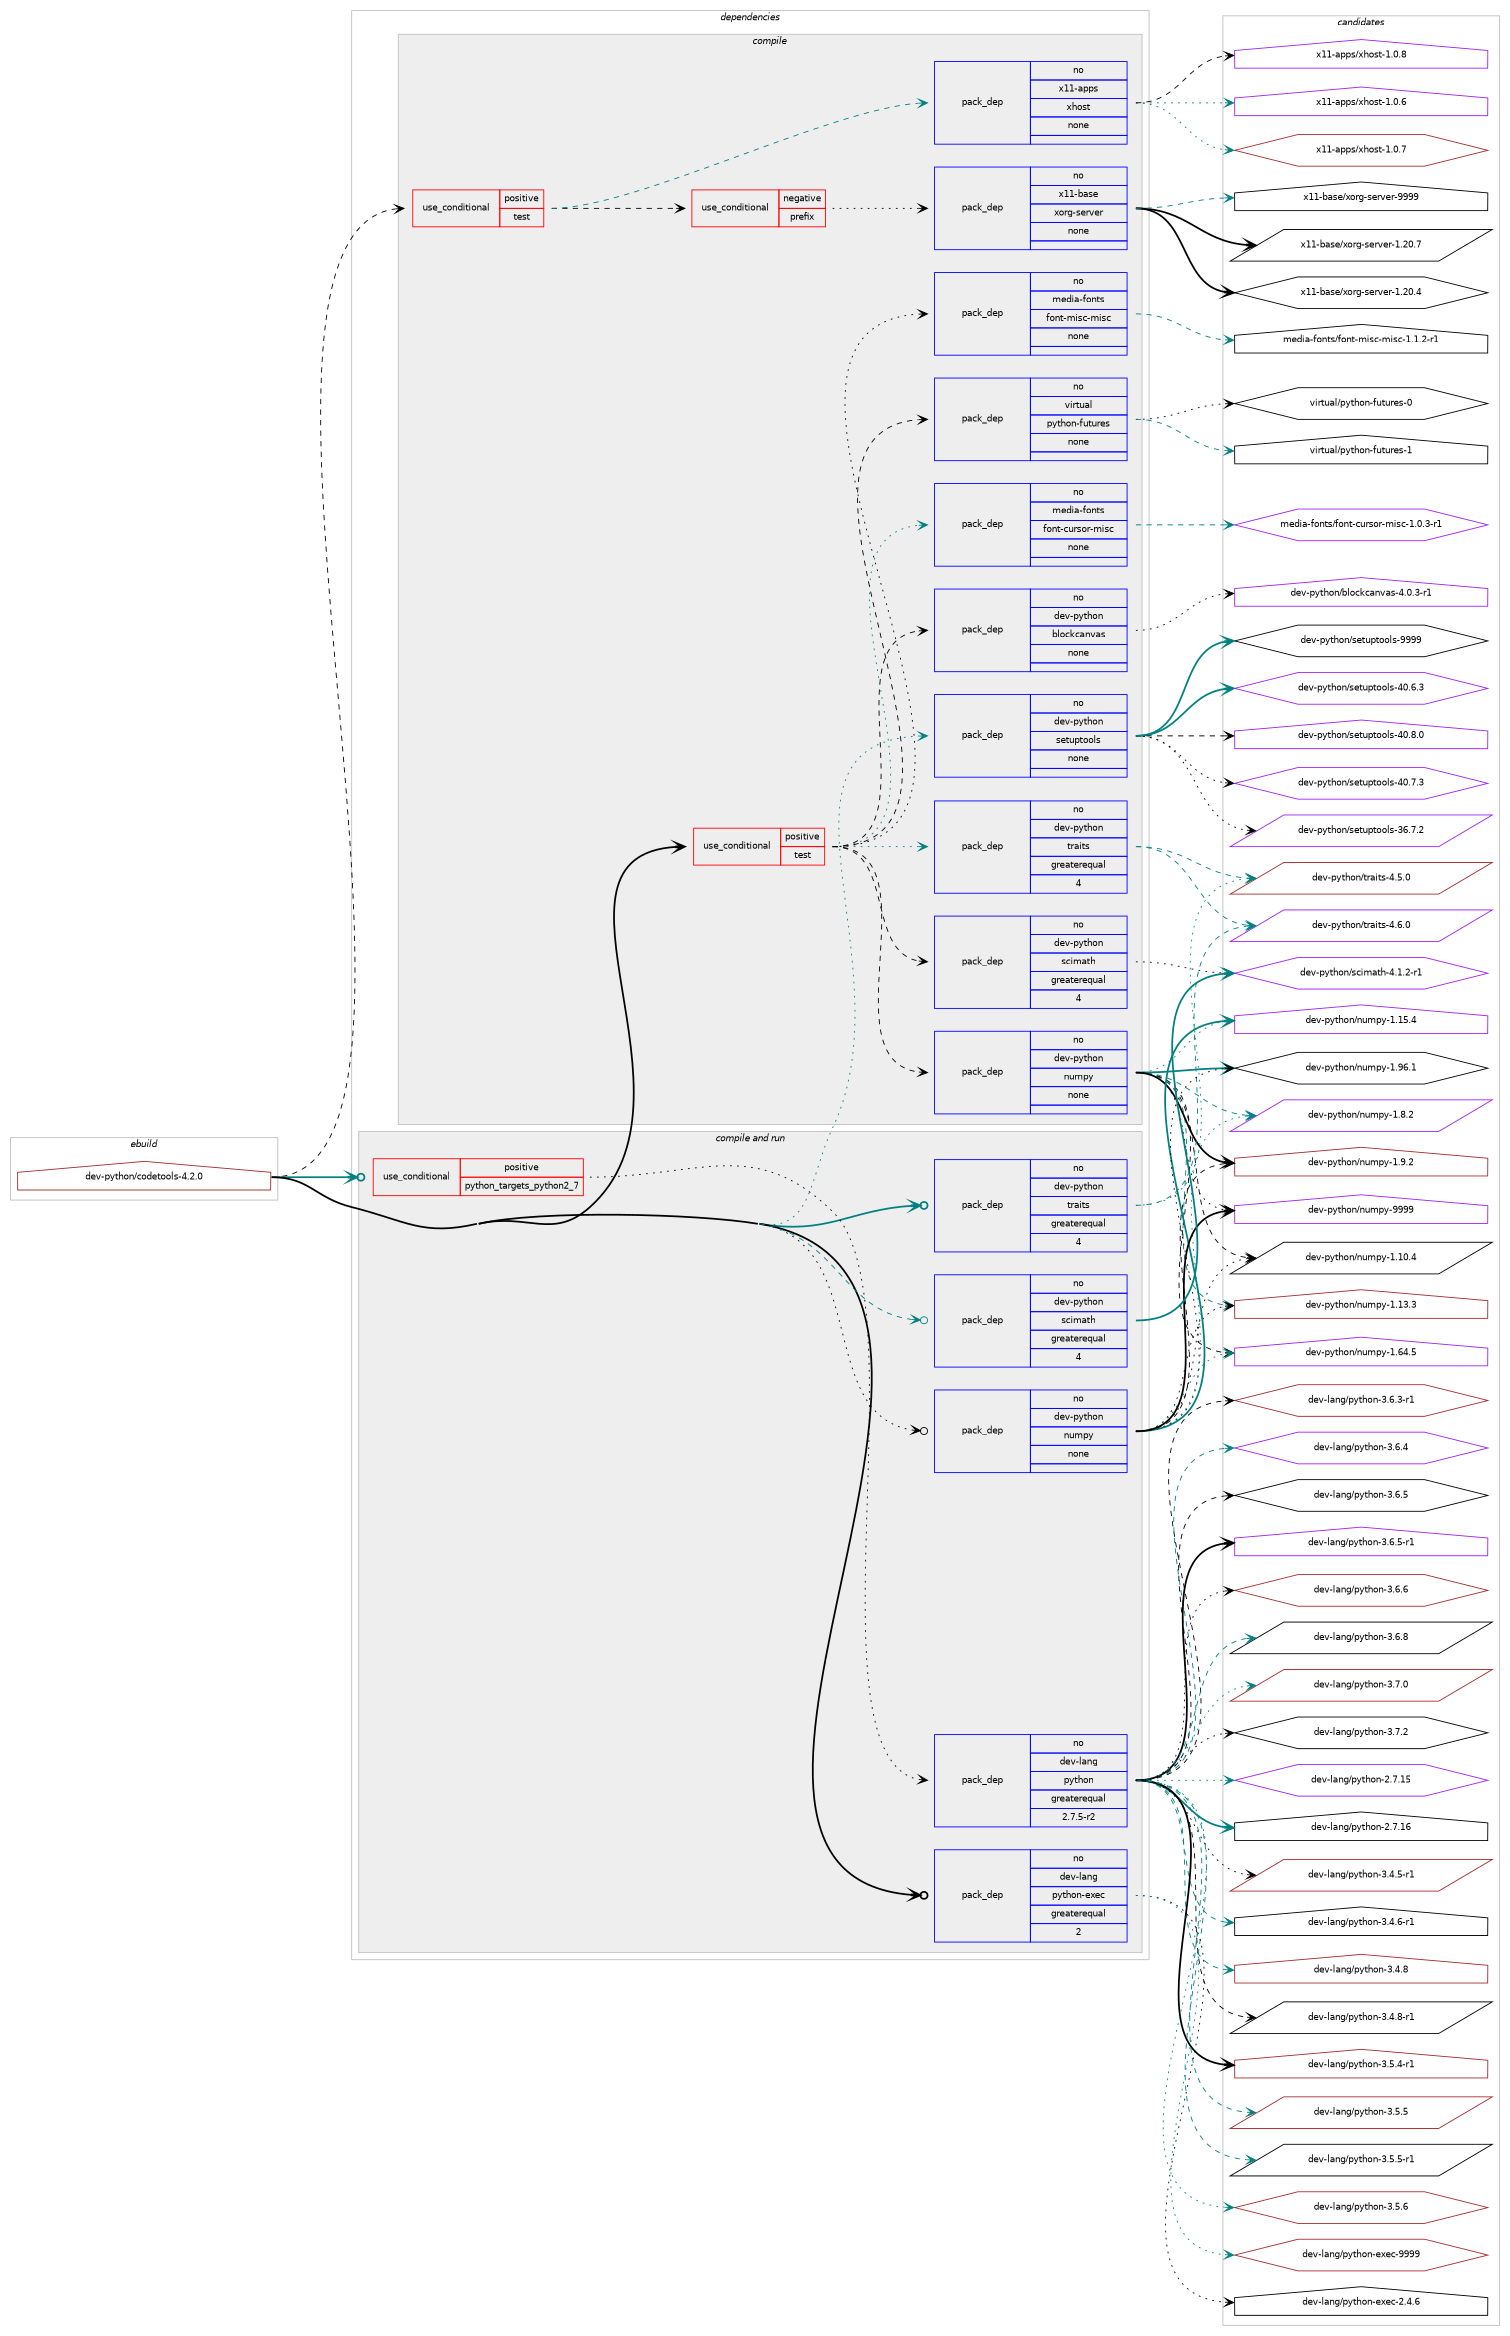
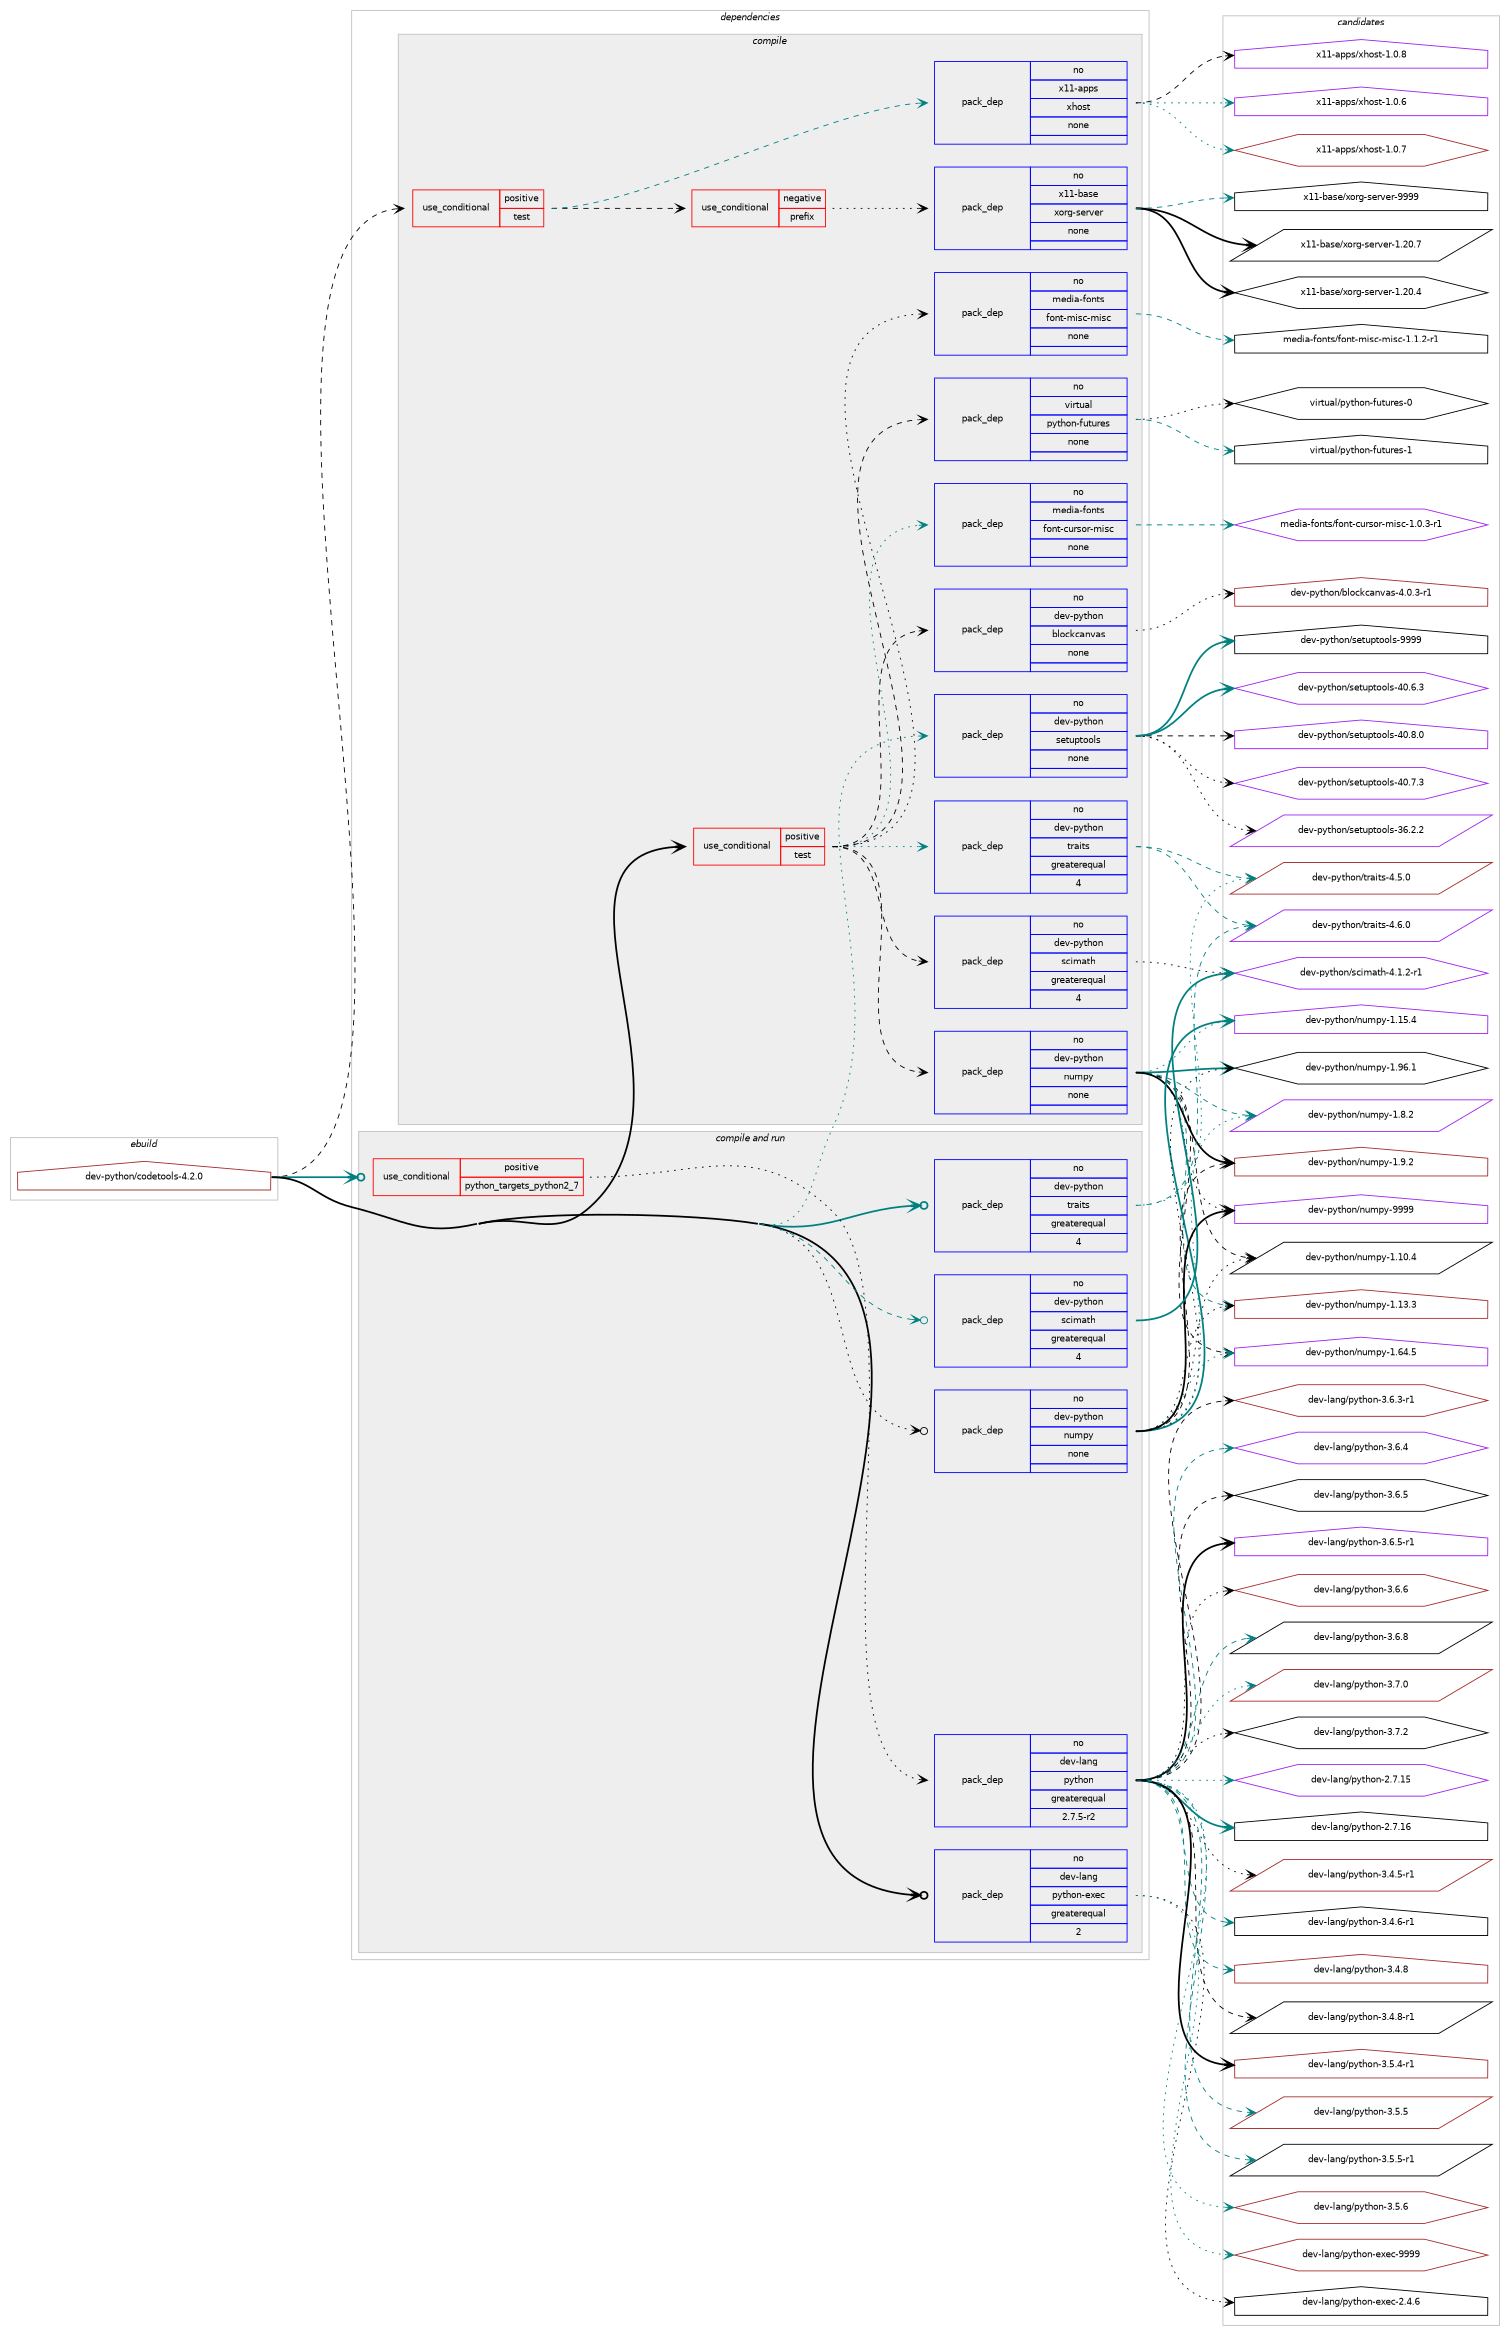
(1361, 593) -> (1361, 593)
(1361, 641) -> (1361, 641)
(1361, 831) -> (1361, 831)
